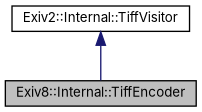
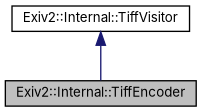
(101, 93) -> (101, 93)
